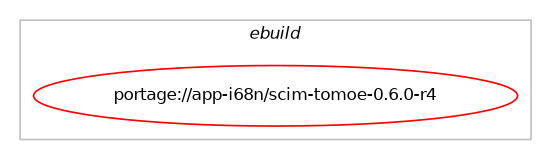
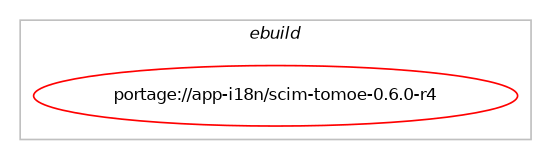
(276, 96) -> (276, 96)
